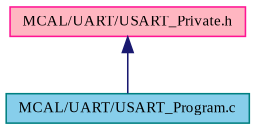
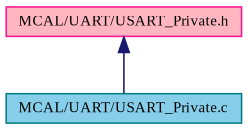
(128, 108) -> (124, 108)
